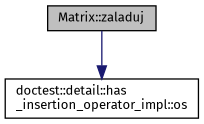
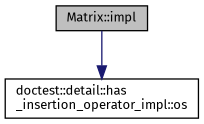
(102, 18) -> (102, 18)
